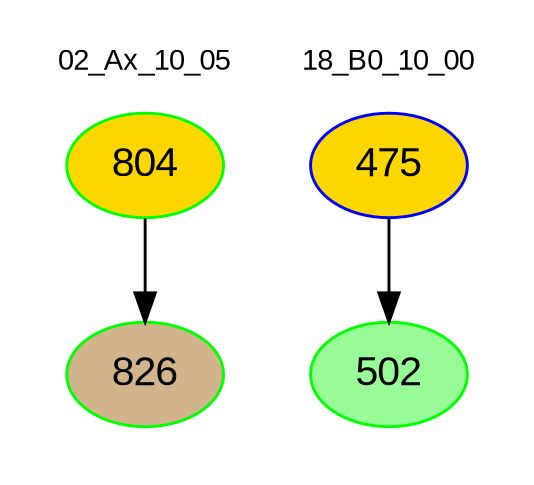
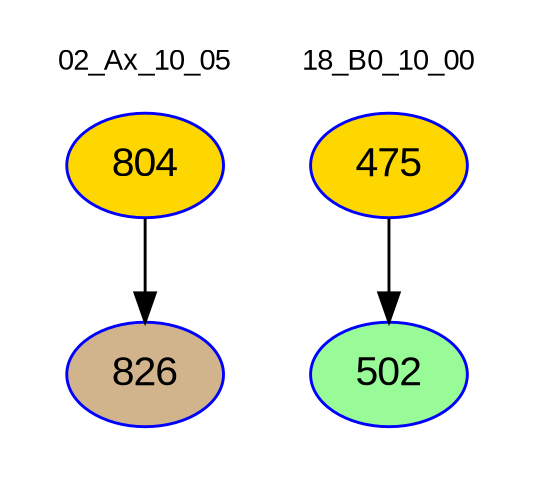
(145, 165) -> (145, 165)
(145, 374) -> (145, 374)
(389, 374) -> (389, 374)
